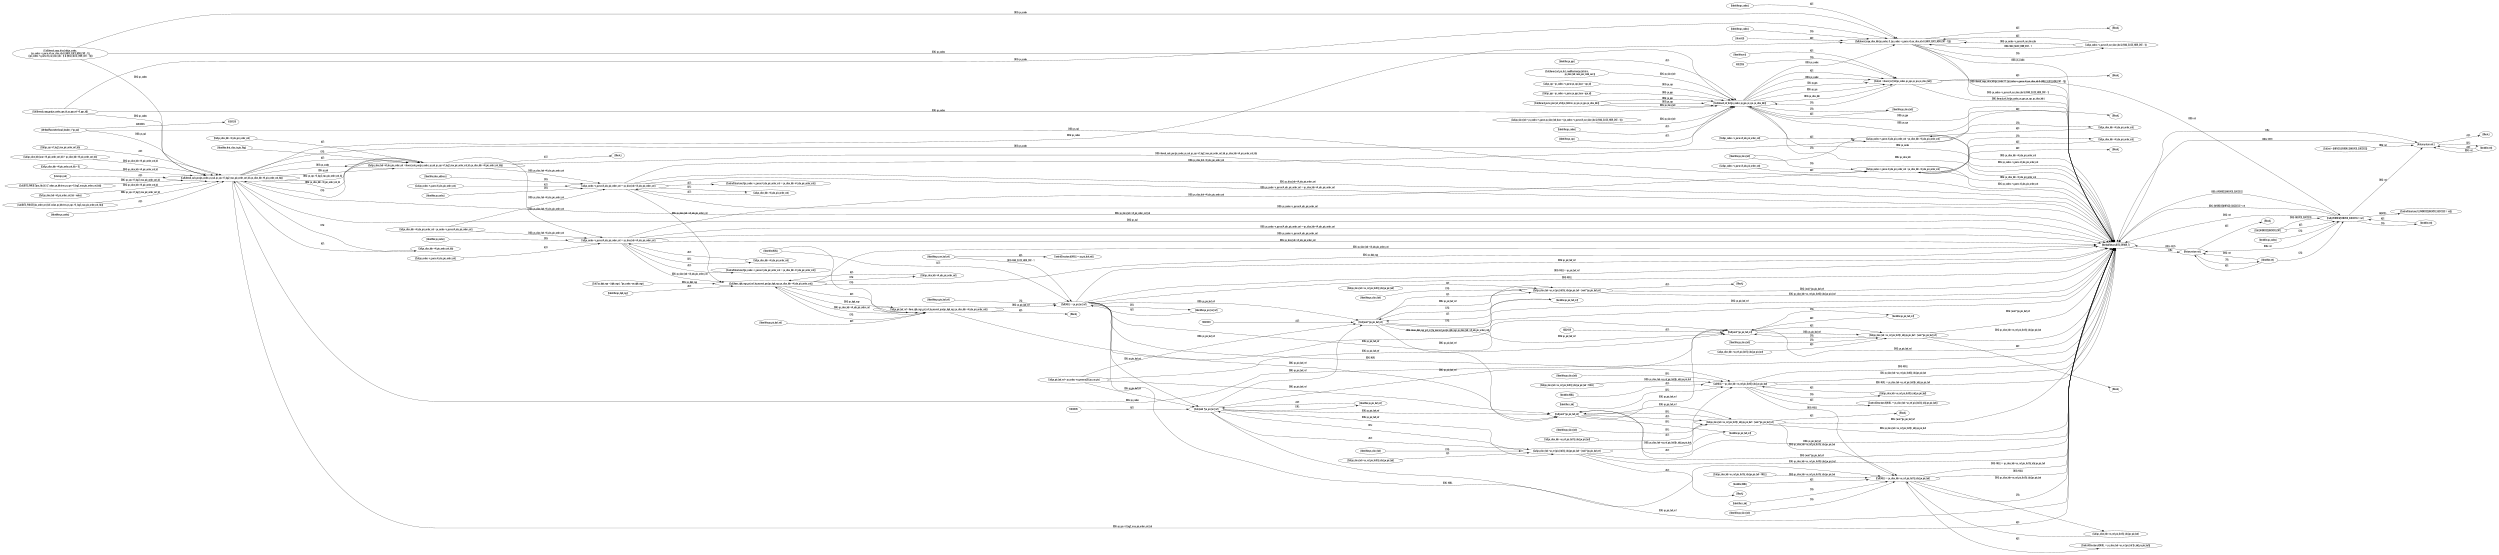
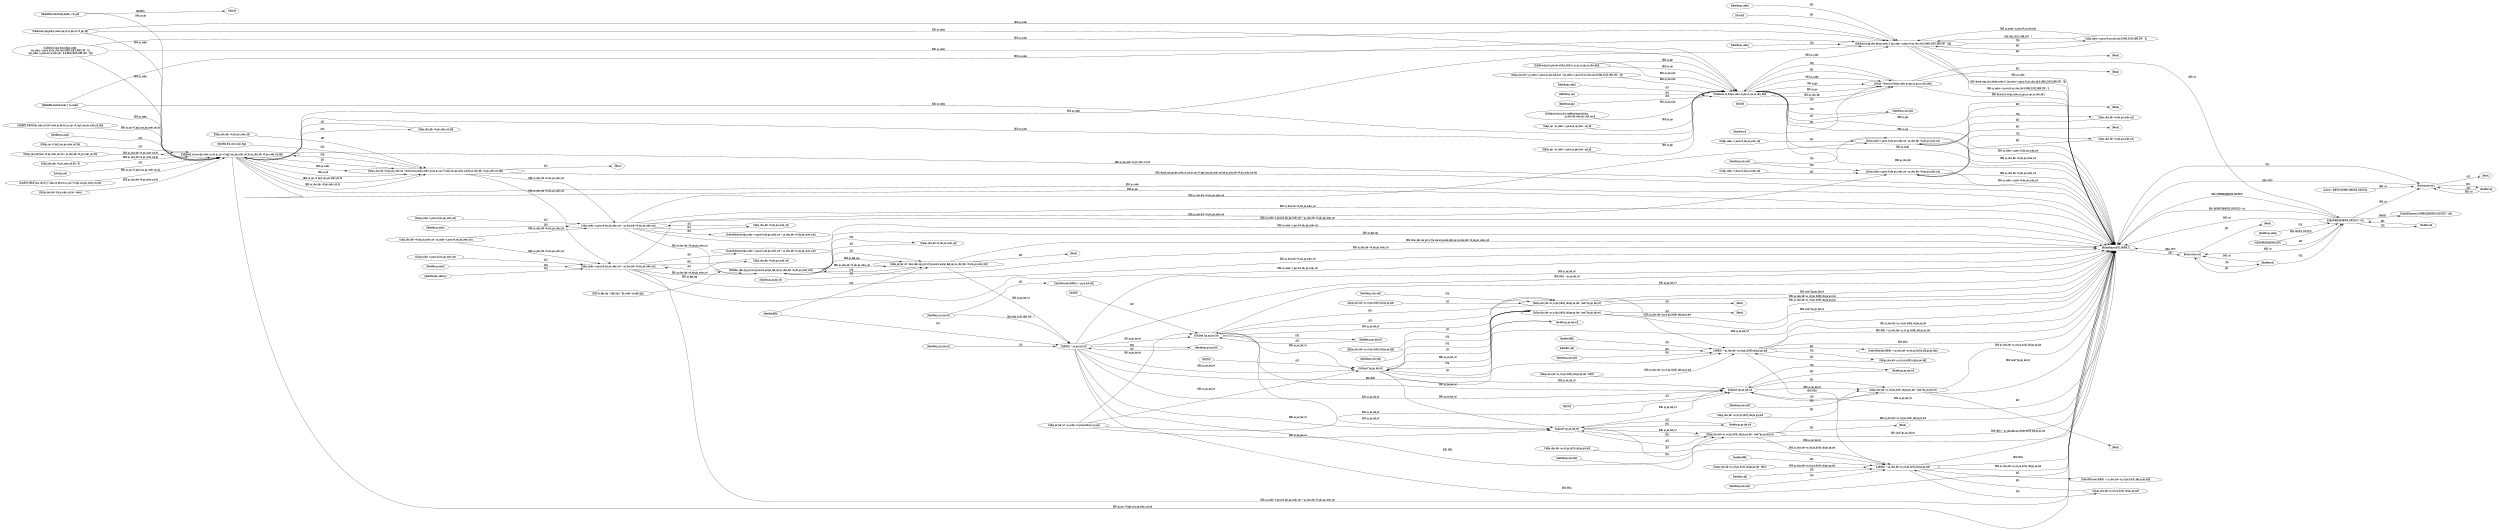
none -> (60, 105)
(1111, 131) -> none
(618, 293) -> none
